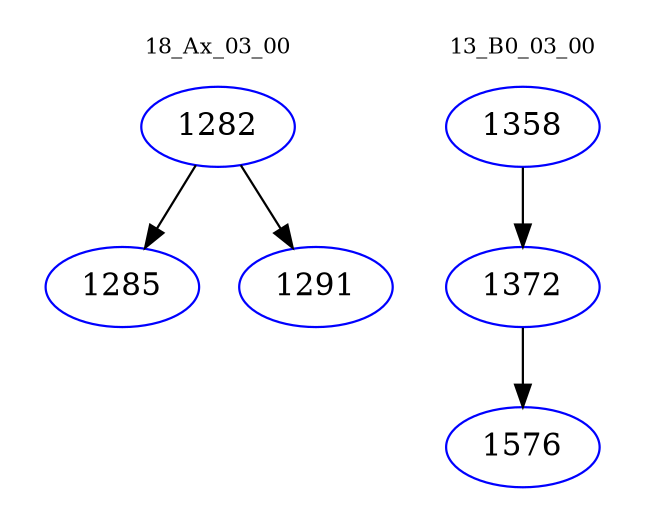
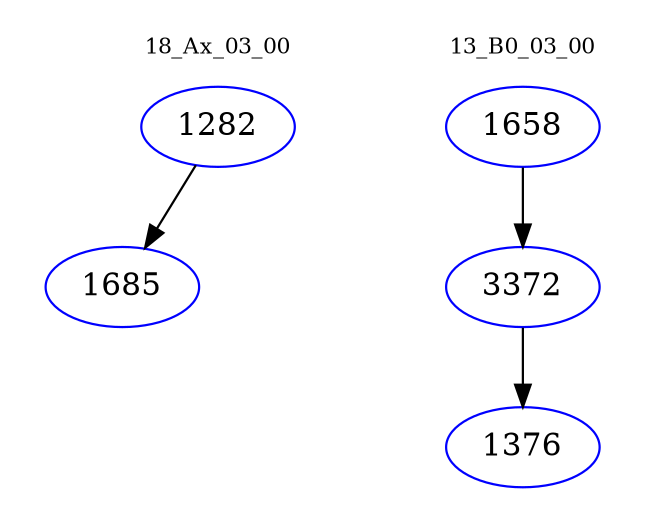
(523, 127) -> (523, 127)
(122, 287) -> (122, 287)
(316, 287) -> none
(523, 287) -> (523, 287)
(523, 447) -> (523, 447)
